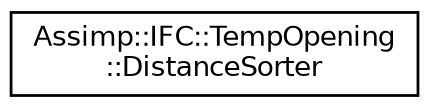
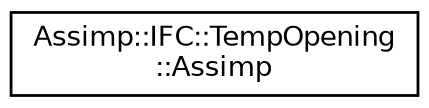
(215, 54) -> (215, 54)
